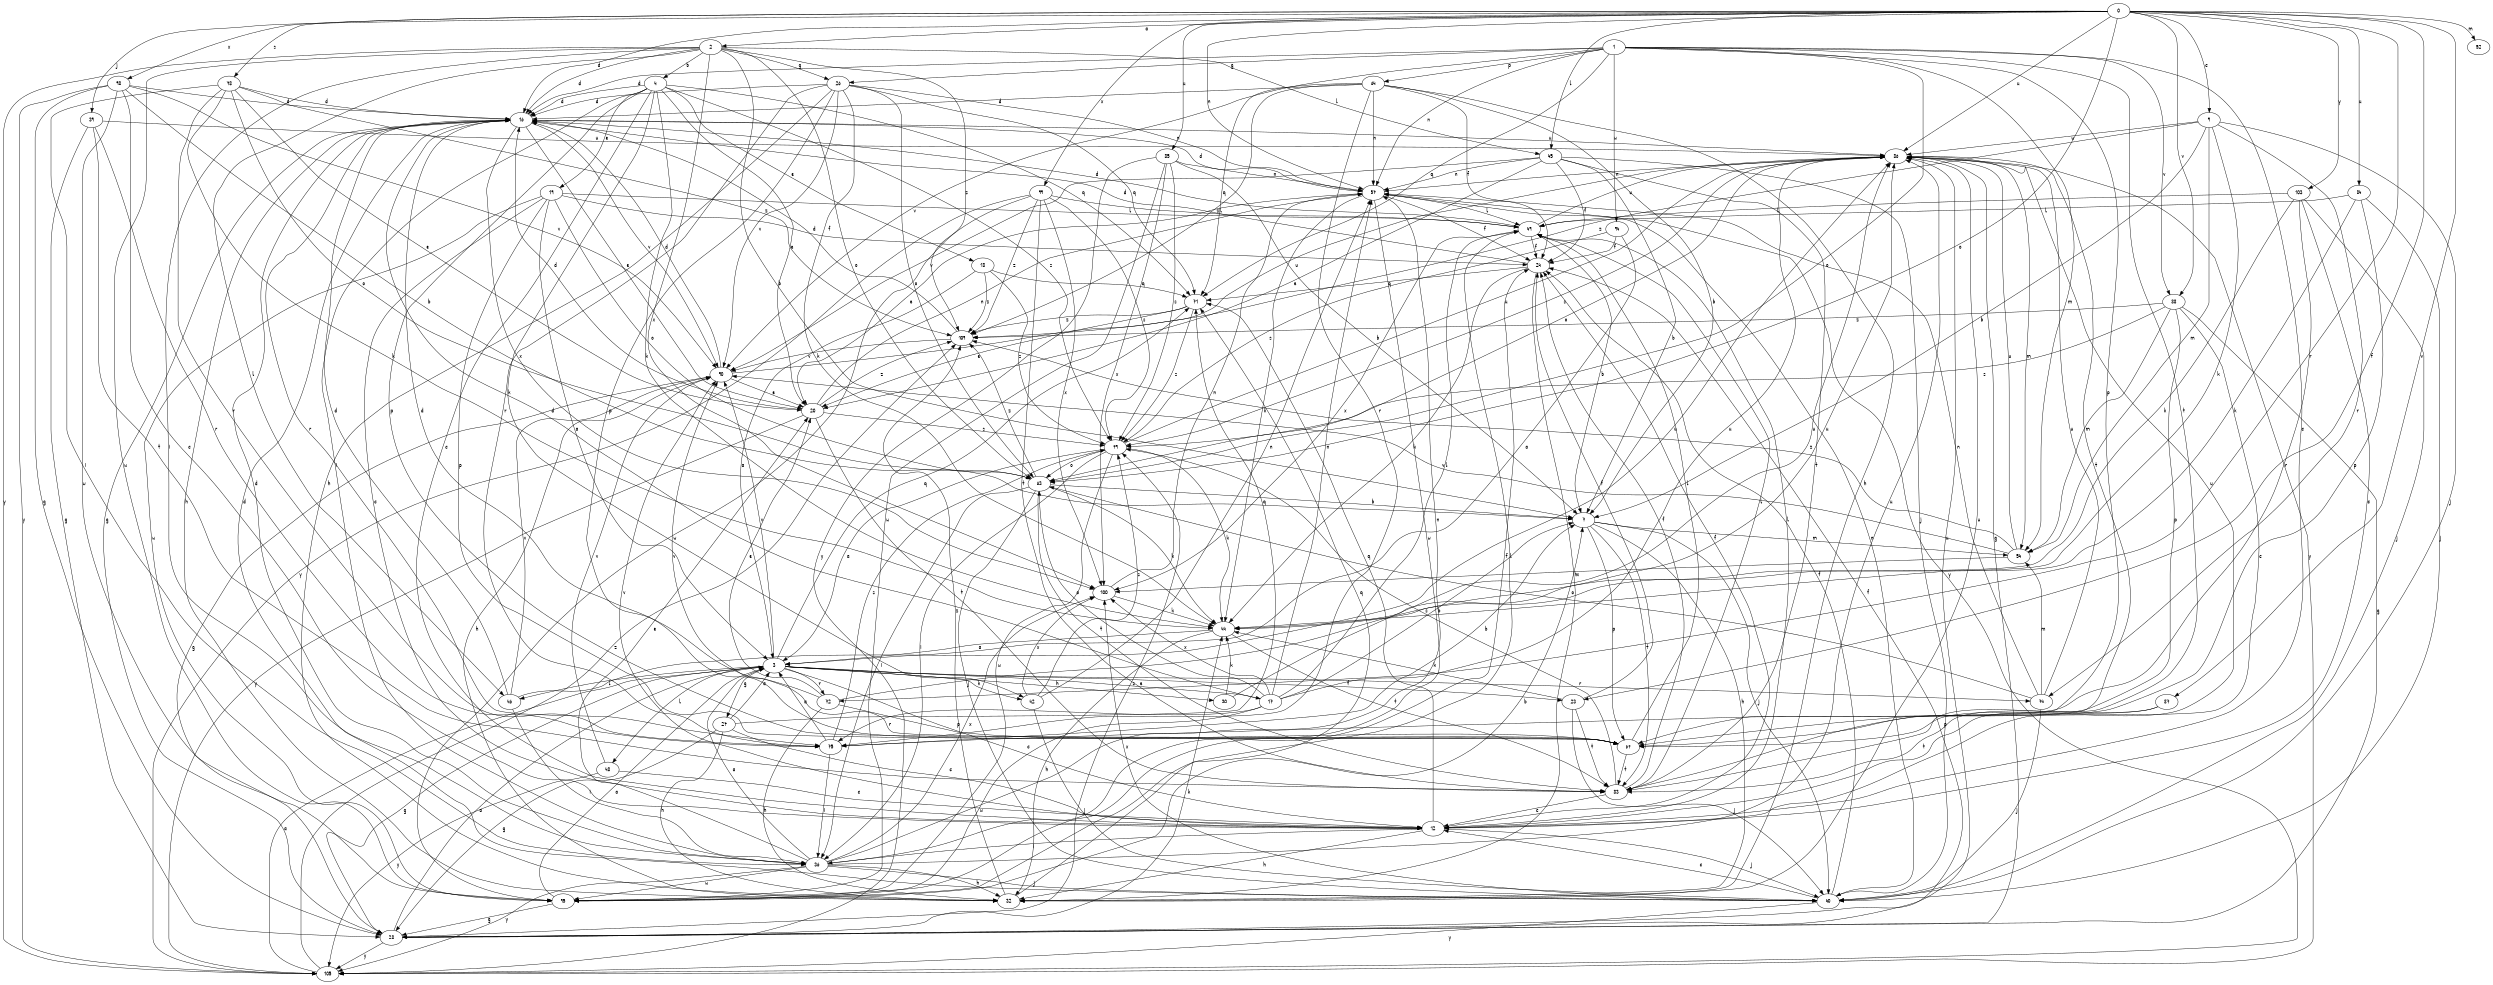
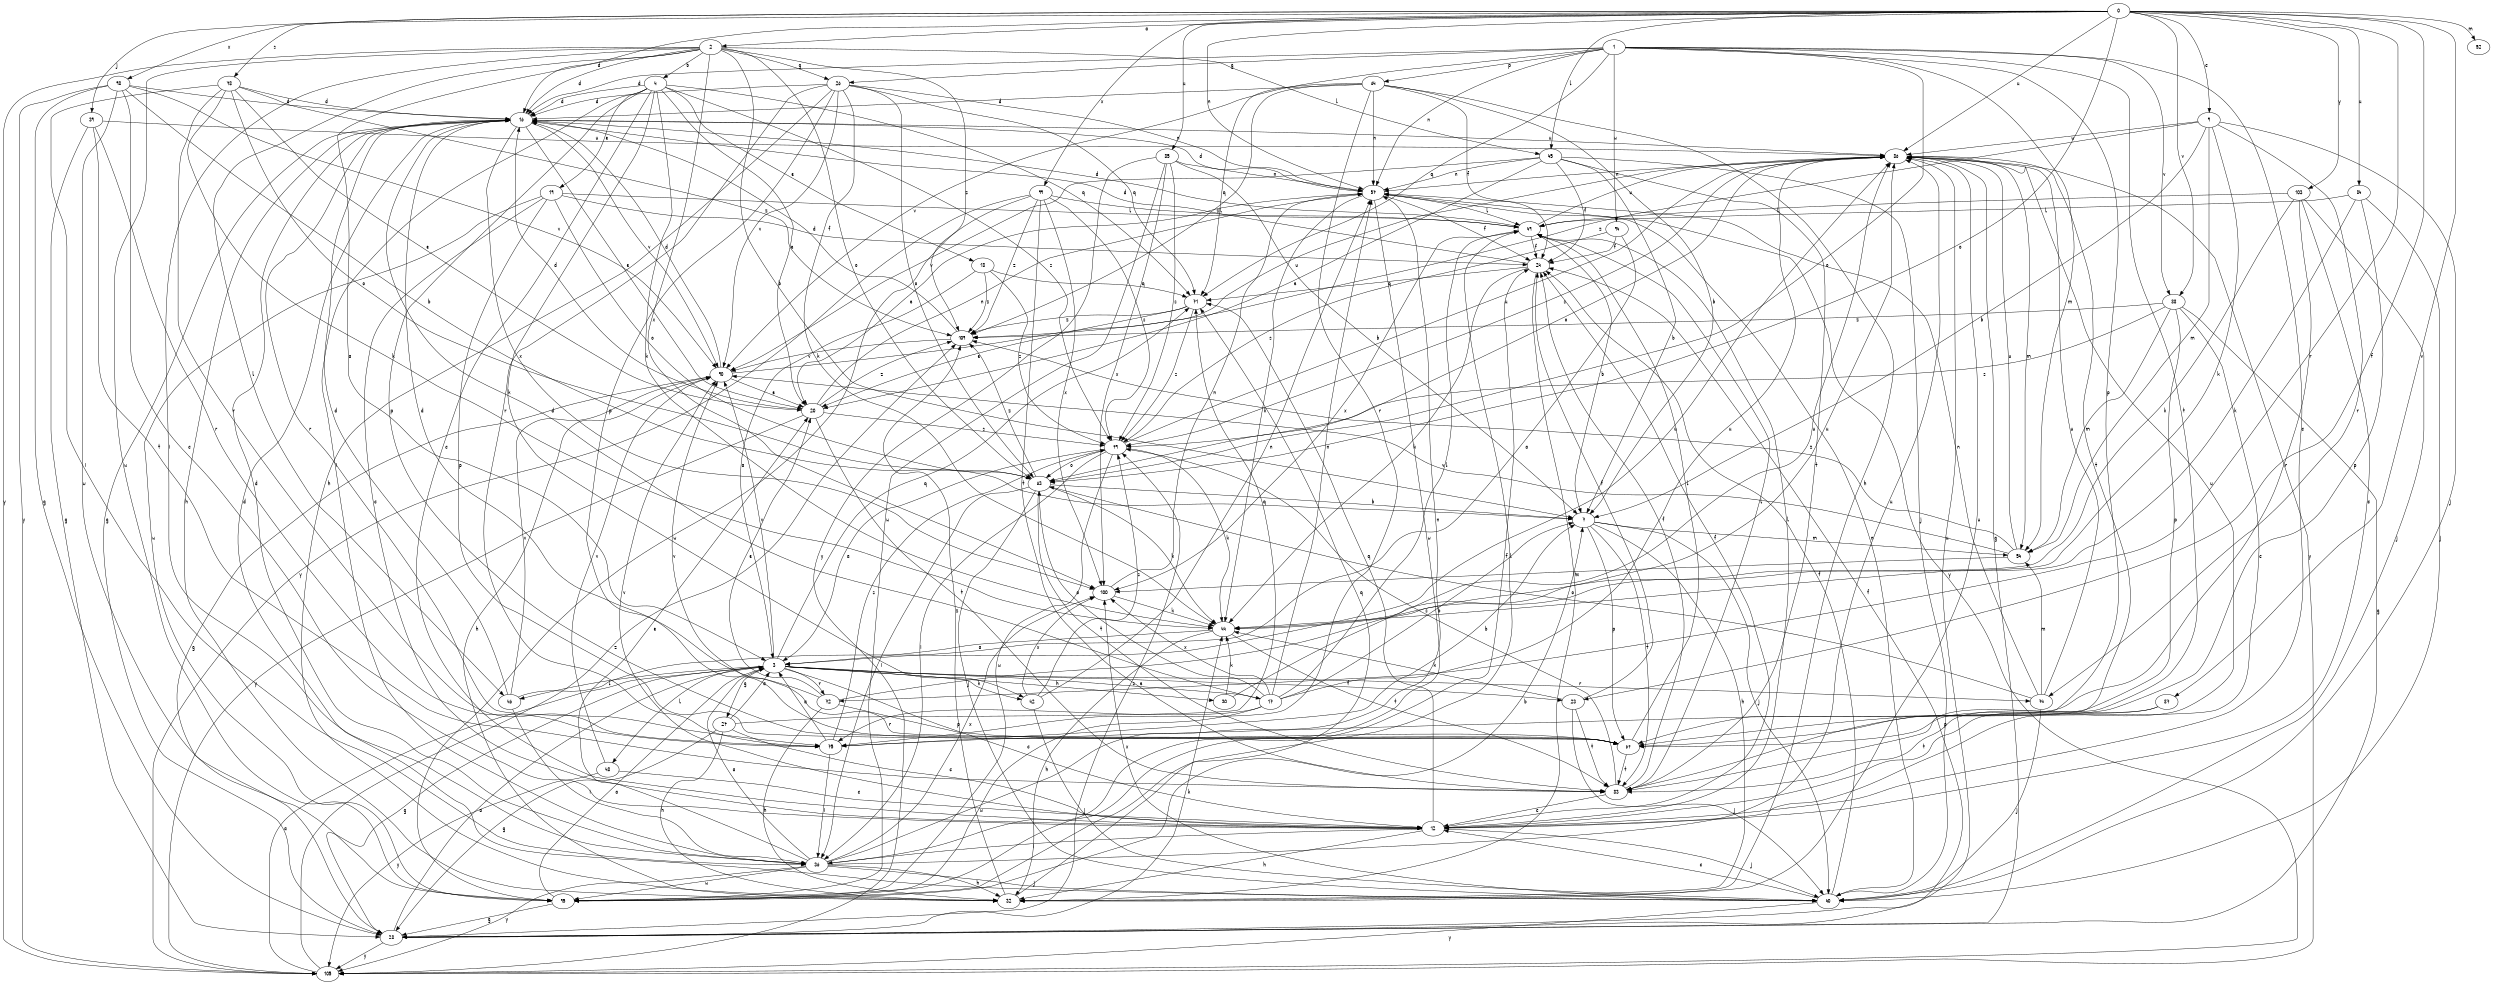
(598, 490) -> (347, 330)
